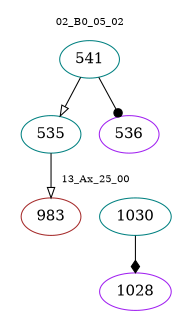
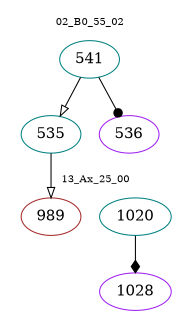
(90, 22) -> (90, 22)
(51, 217) -> (51, 217)
(135, 217) -> (135, 217)
